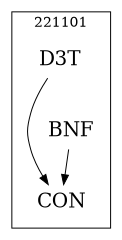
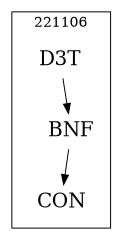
(61, 23) -> (61, 23)
(28, 127) -> (65, 91)
